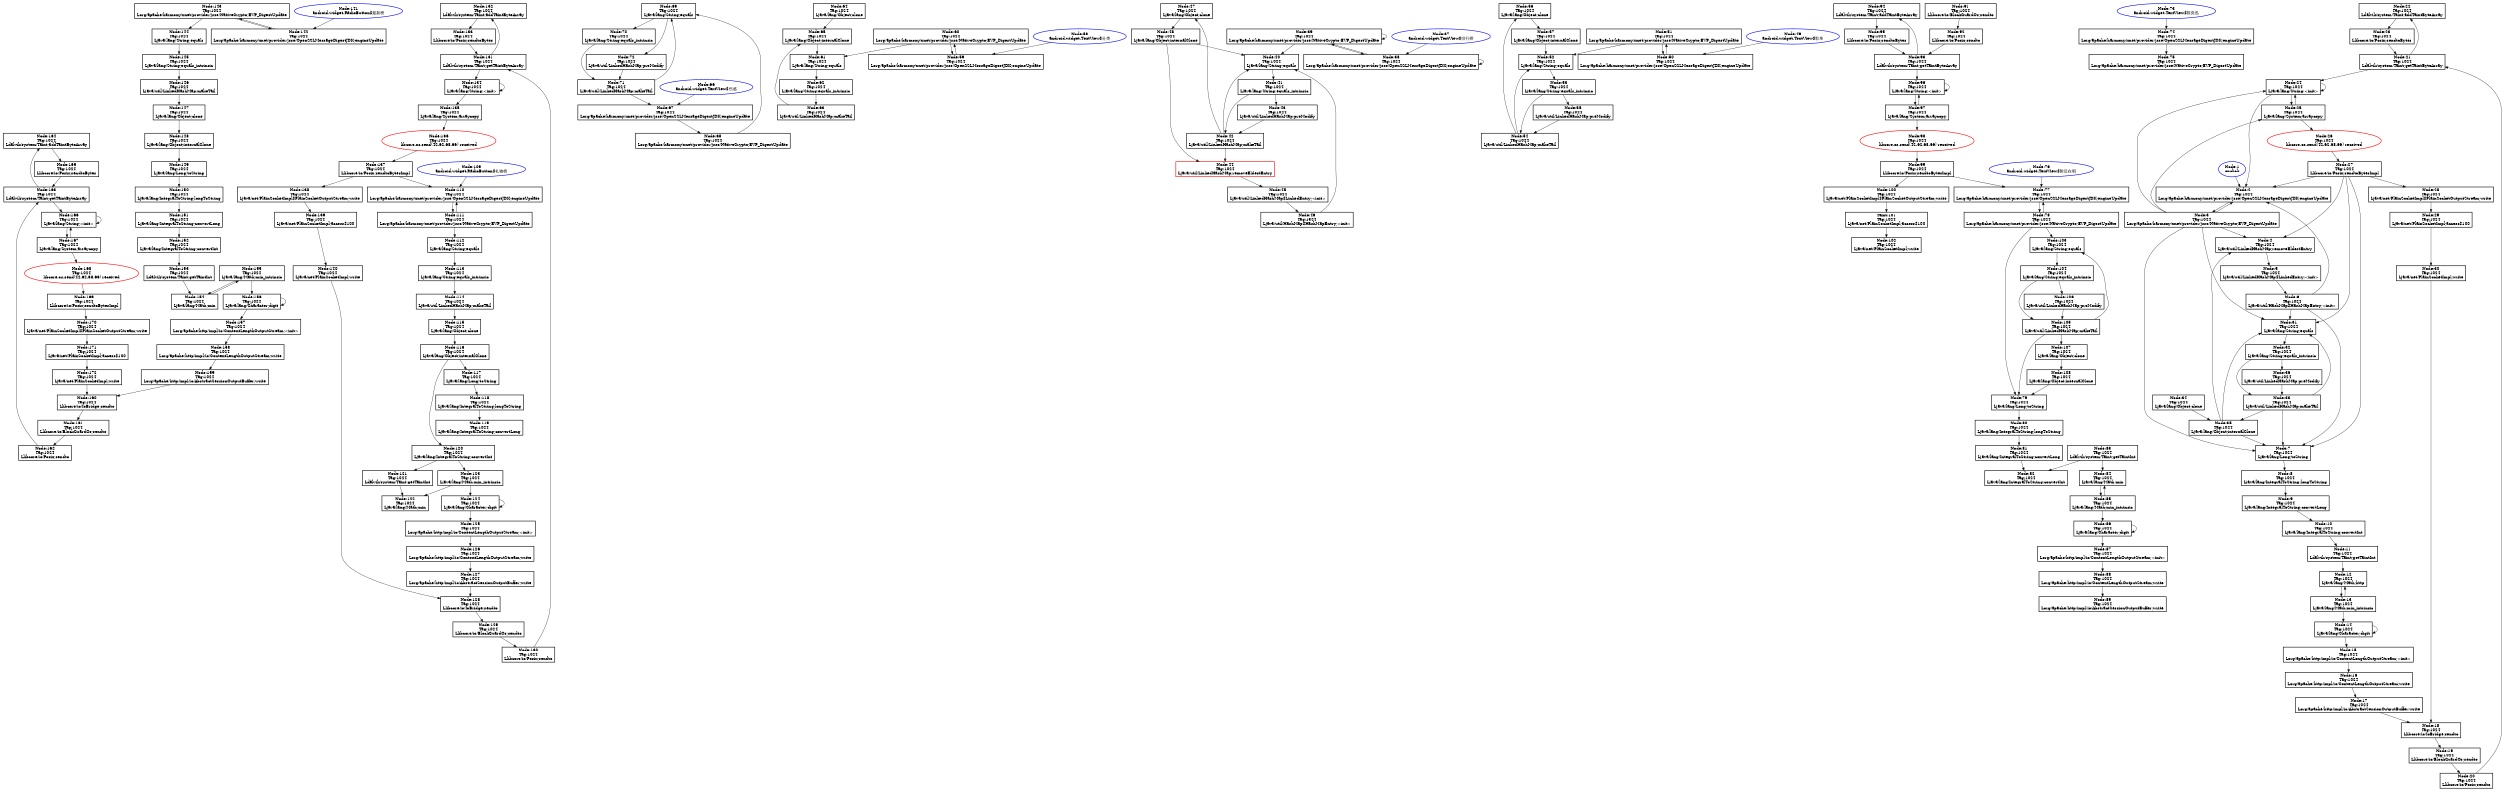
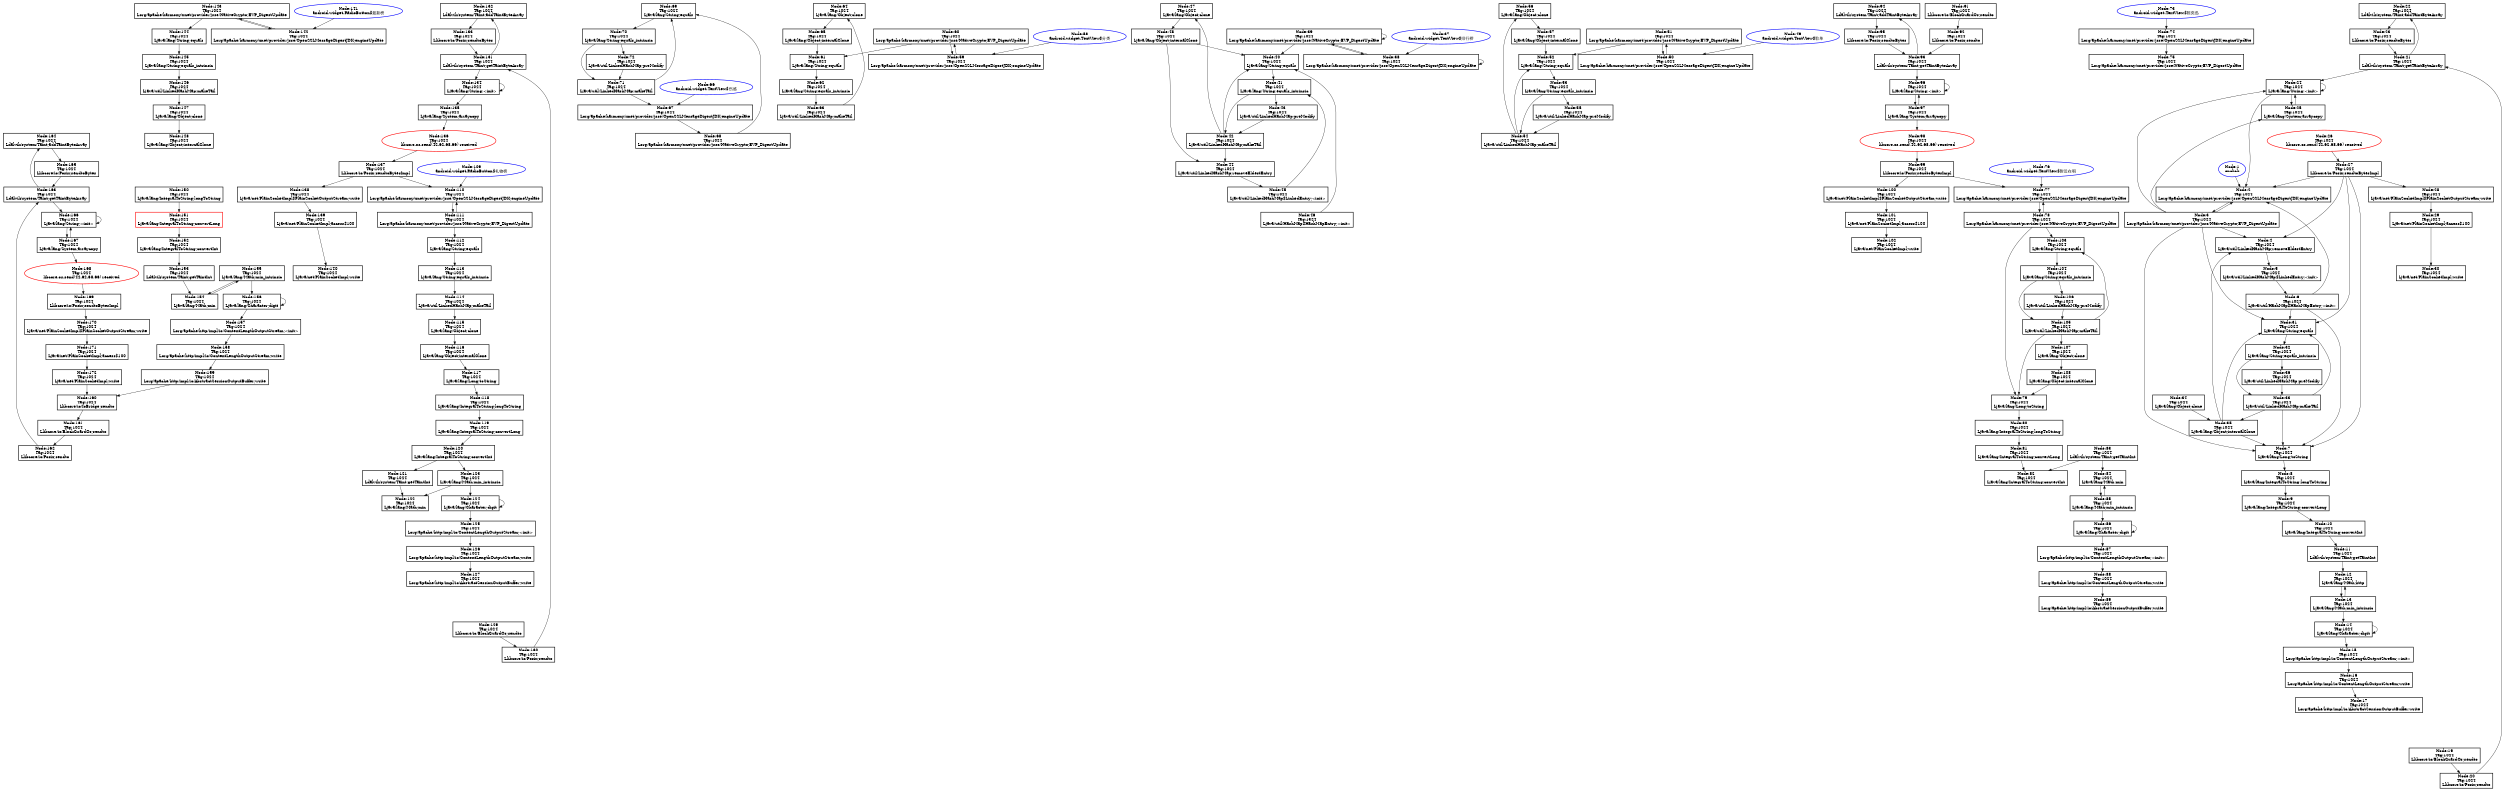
(661, 38) -> (622, 48)
(778, 74) -> (864, 65)
(2306, 124) -> none
(179, 169) -> none
(1225, 169) -> (1225, 169)
(1291, 206) -> (1320, 144)
(179, 220) -> (179, 220)
(1886, 220) -> (1886, 220)
(432, 401) -> (467, 439)
(470, 604) -> none
(2431, 730) -> none
